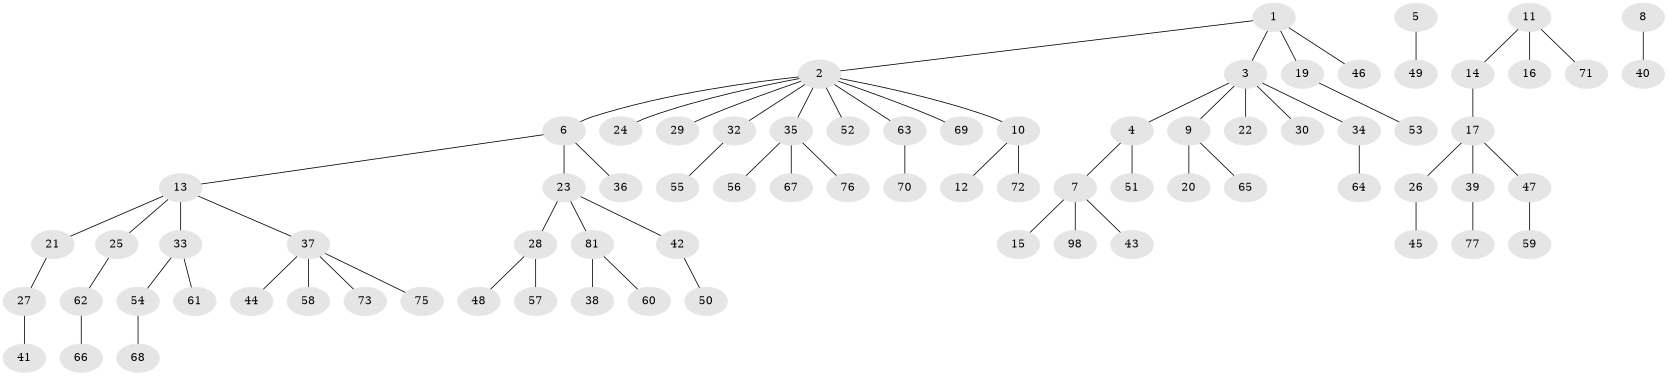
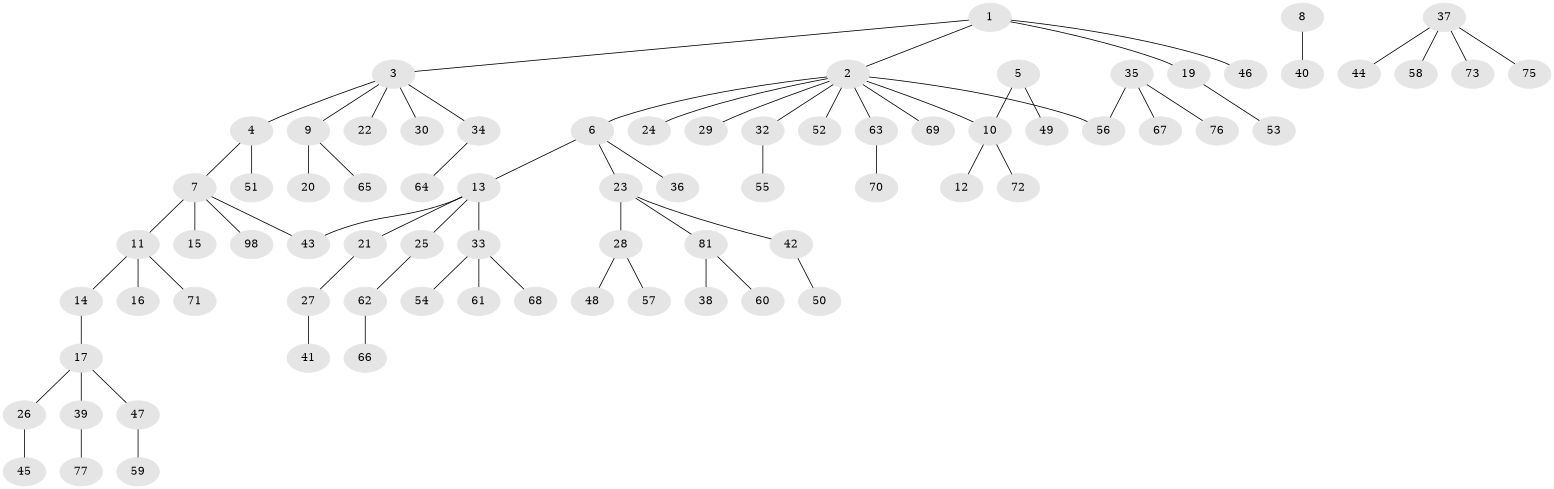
(805, 103) -> (980, 93)
none -> (1004, 103)
none -> (167, 216)
(245, 216) -> (394, 216)
(138, 330) -> (507, 273)
